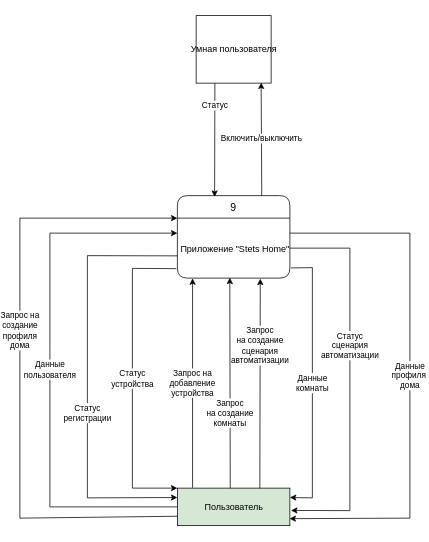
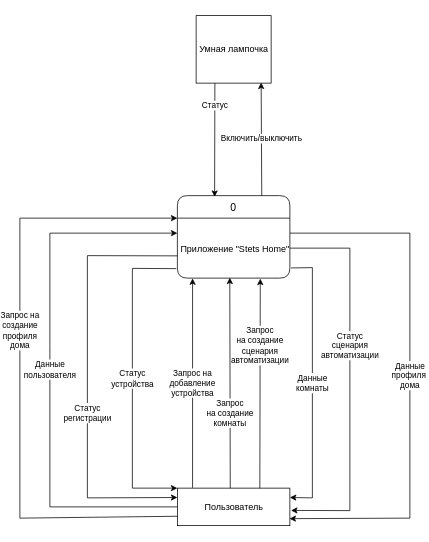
(234, 49) -> (234, 49)
(233, 207) -> (233, 207)
(234, 507) -> (234, 507)
